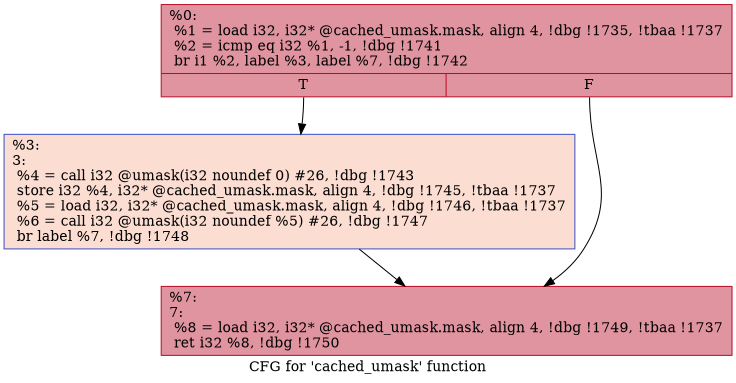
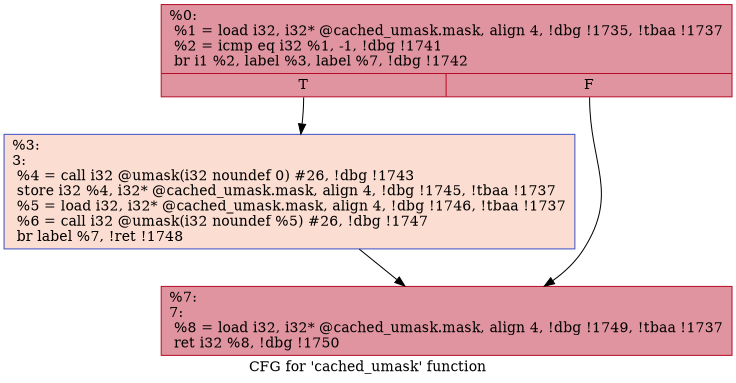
(101, 237) -> (98, 237)
